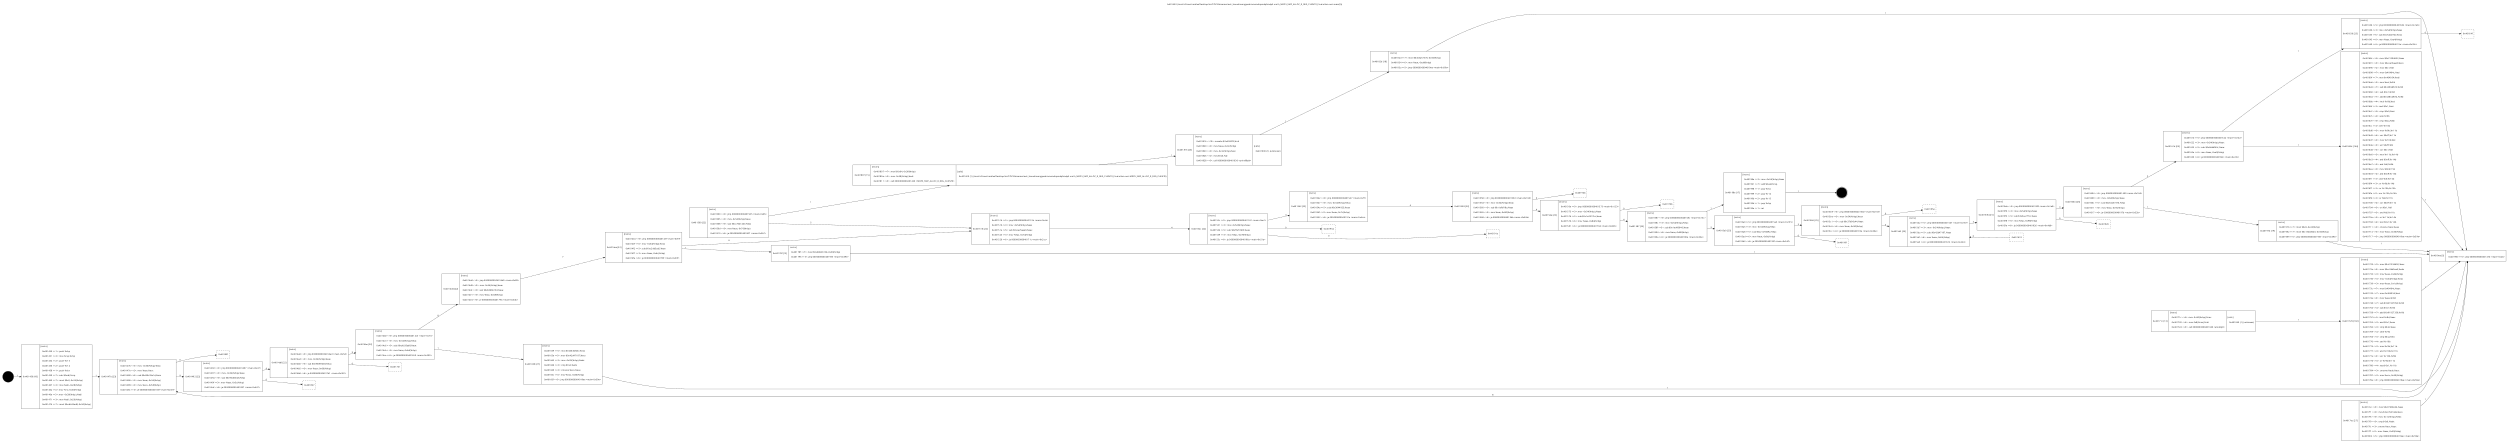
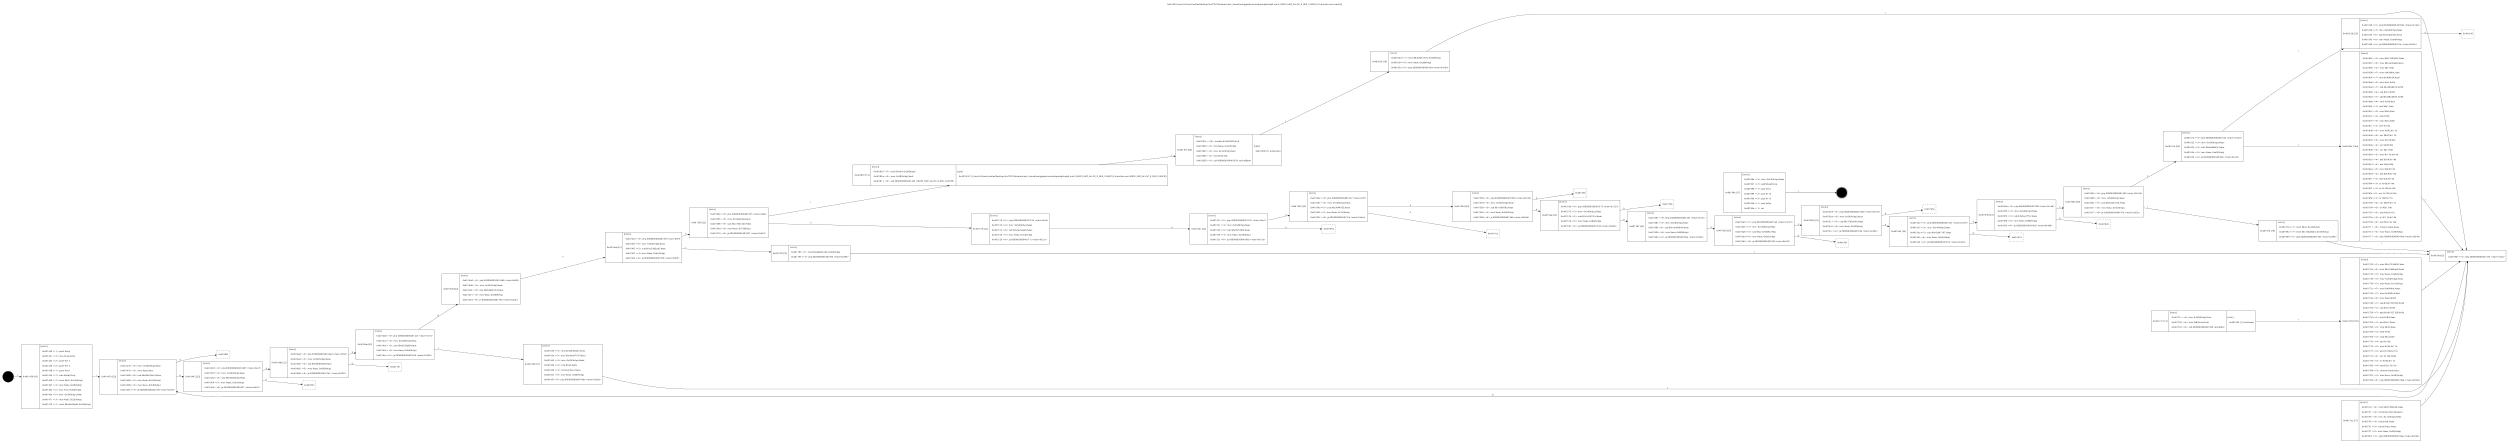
(1714, 208) -> none
(1990, 238) -> (1989, 235)
(826, 239) -> (685, 235)
(1376, 239) -> (1426, 223)
